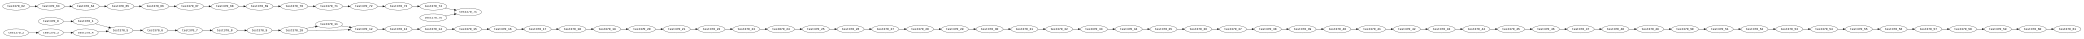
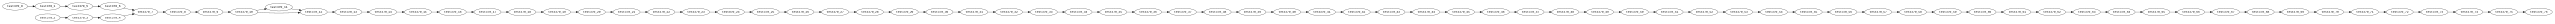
none -> (2034, 12)
(450, 15) -> (2520, 12)
(102, 32) -> (128, 15)
